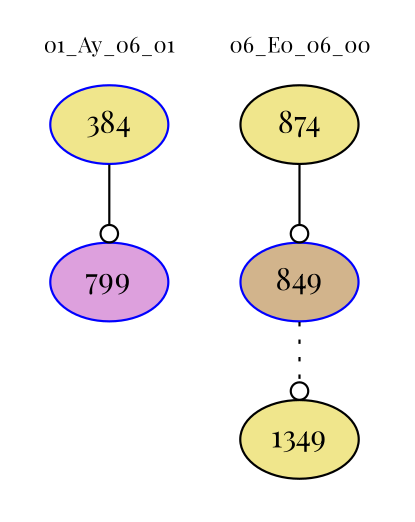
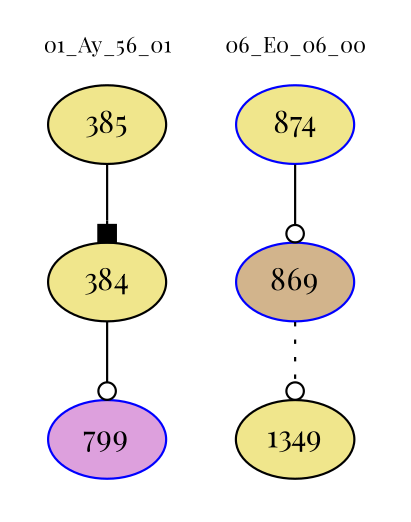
(110, 47) -> (108, 47)
none -> (107, 125)
(109, 125) -> (107, 282)
(299, 125) -> (295, 125)
(299, 282) -> (295, 282)
